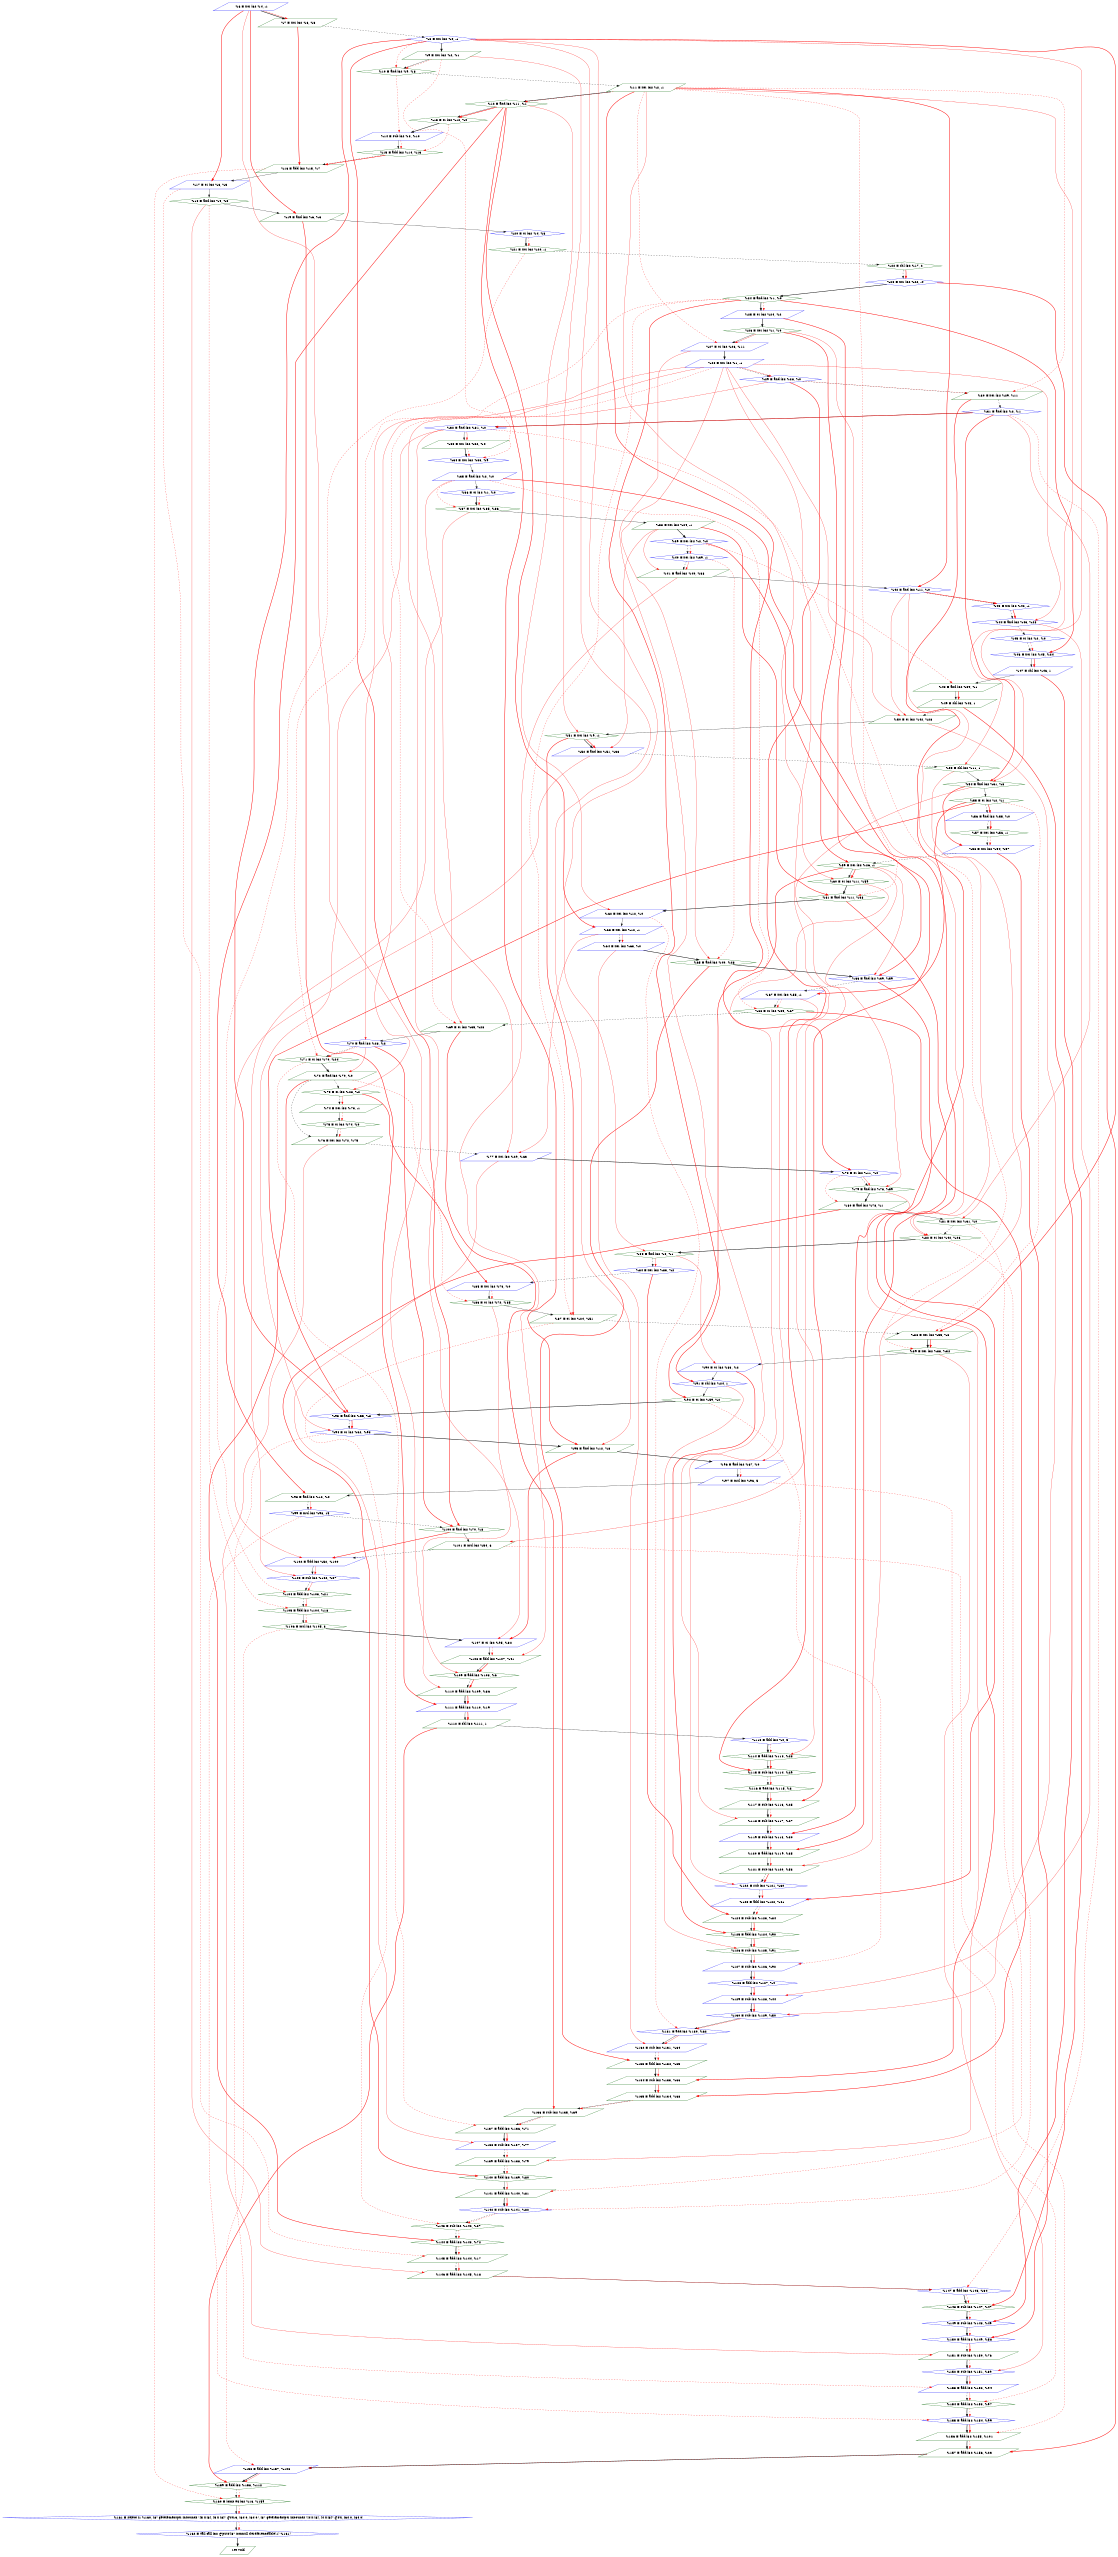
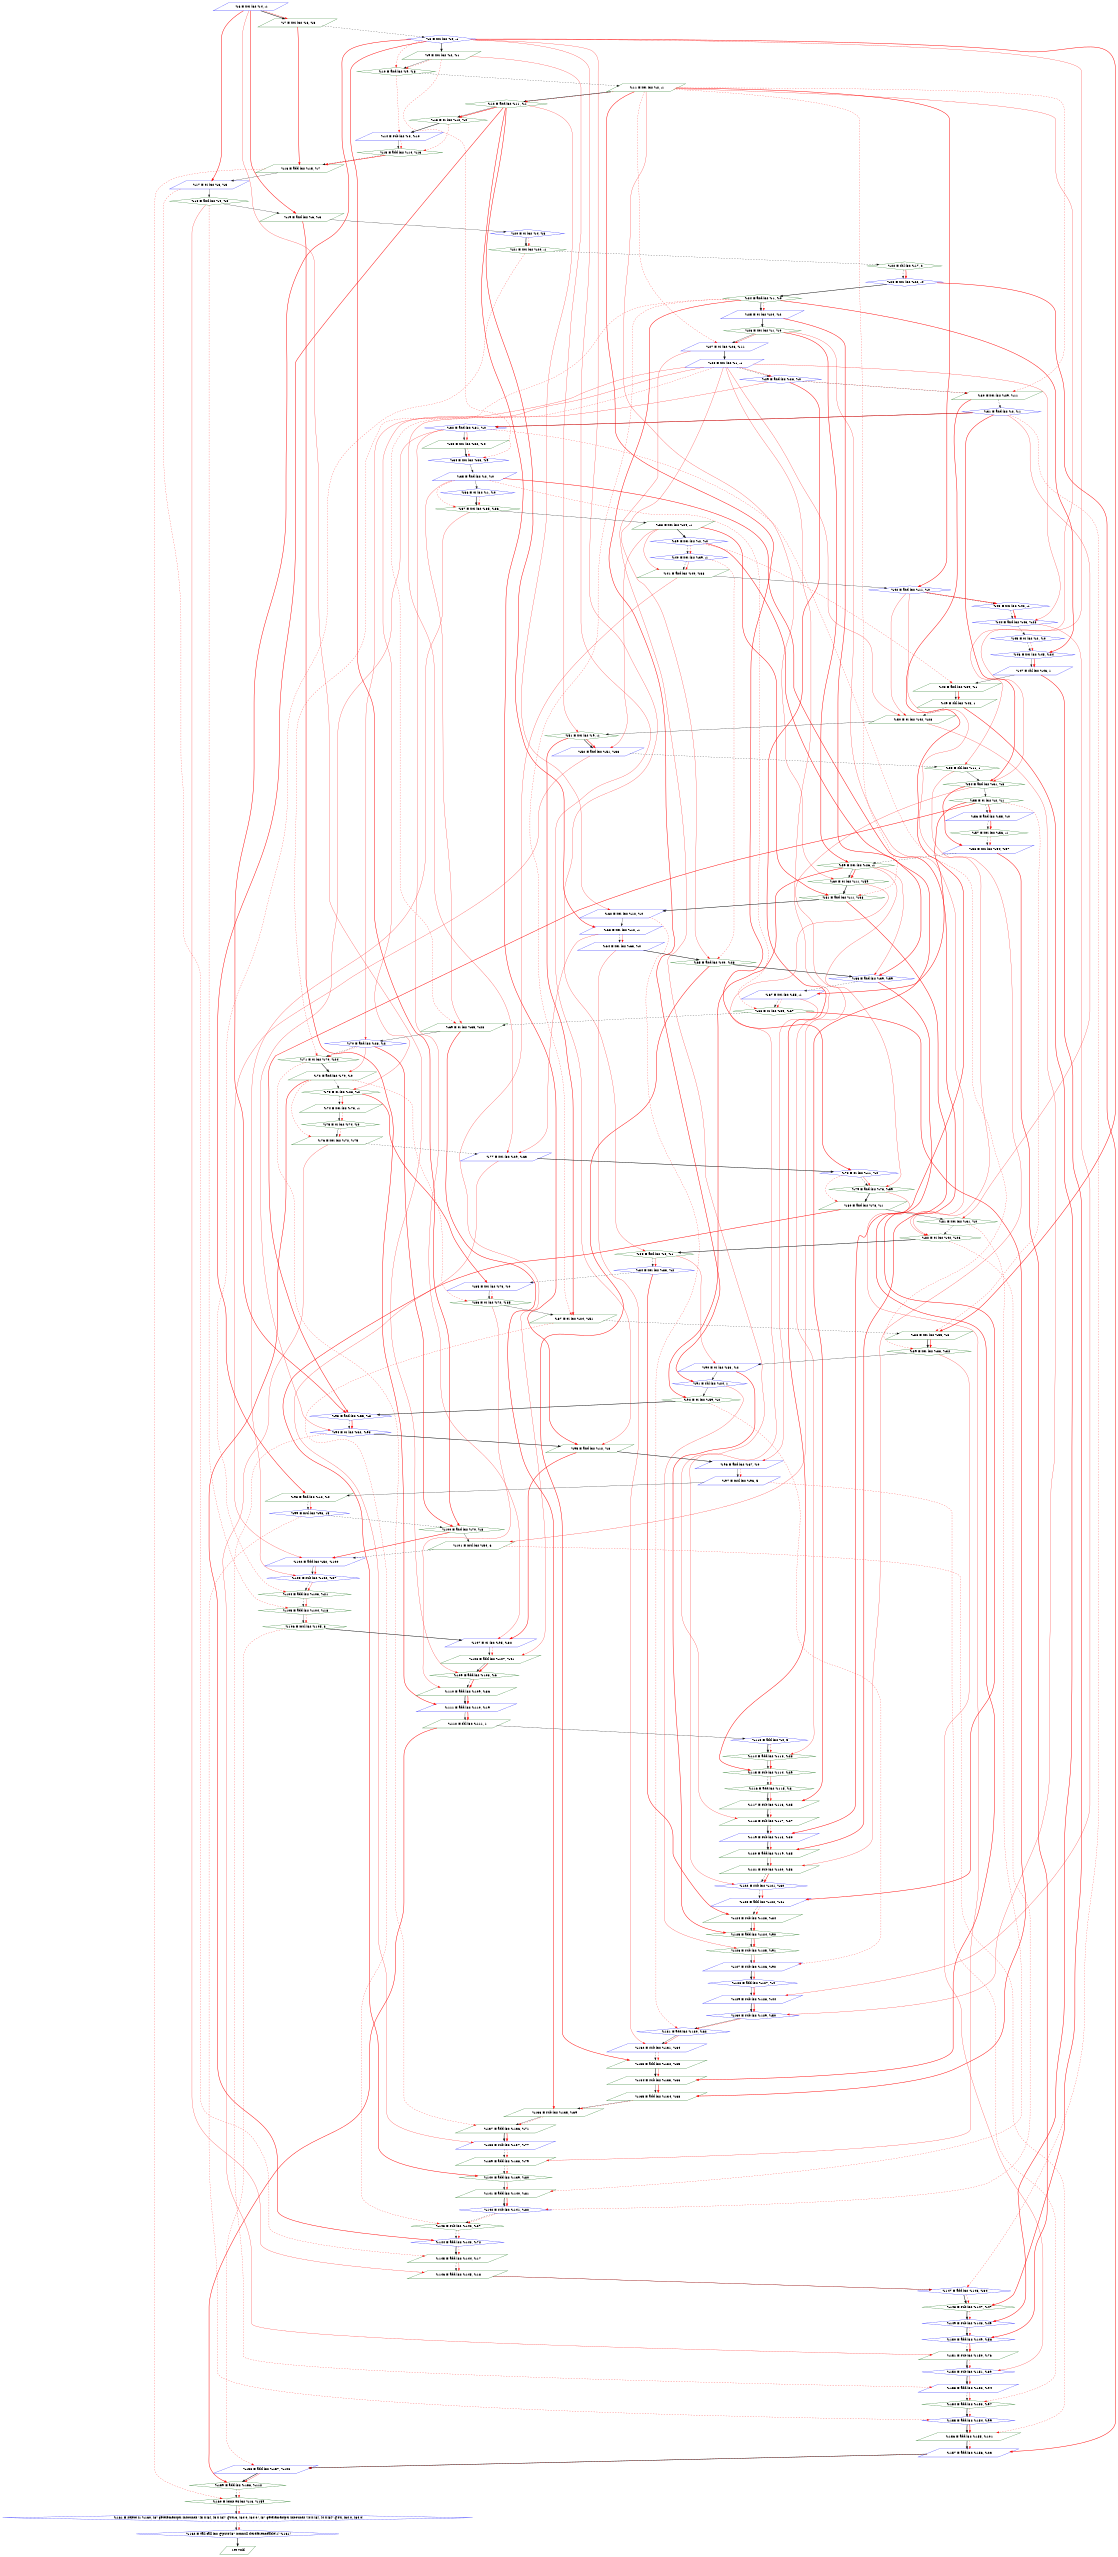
(292, 1107) -> (292, 1107)
(457, 2242) -> (457, 2242)
(968, 2453) -> (968, 2453)
